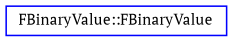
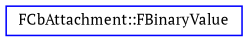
(116, 21) -> (124, 21)
